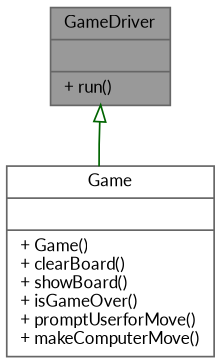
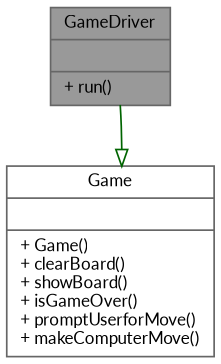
(99, 144) -> (121, 127)
